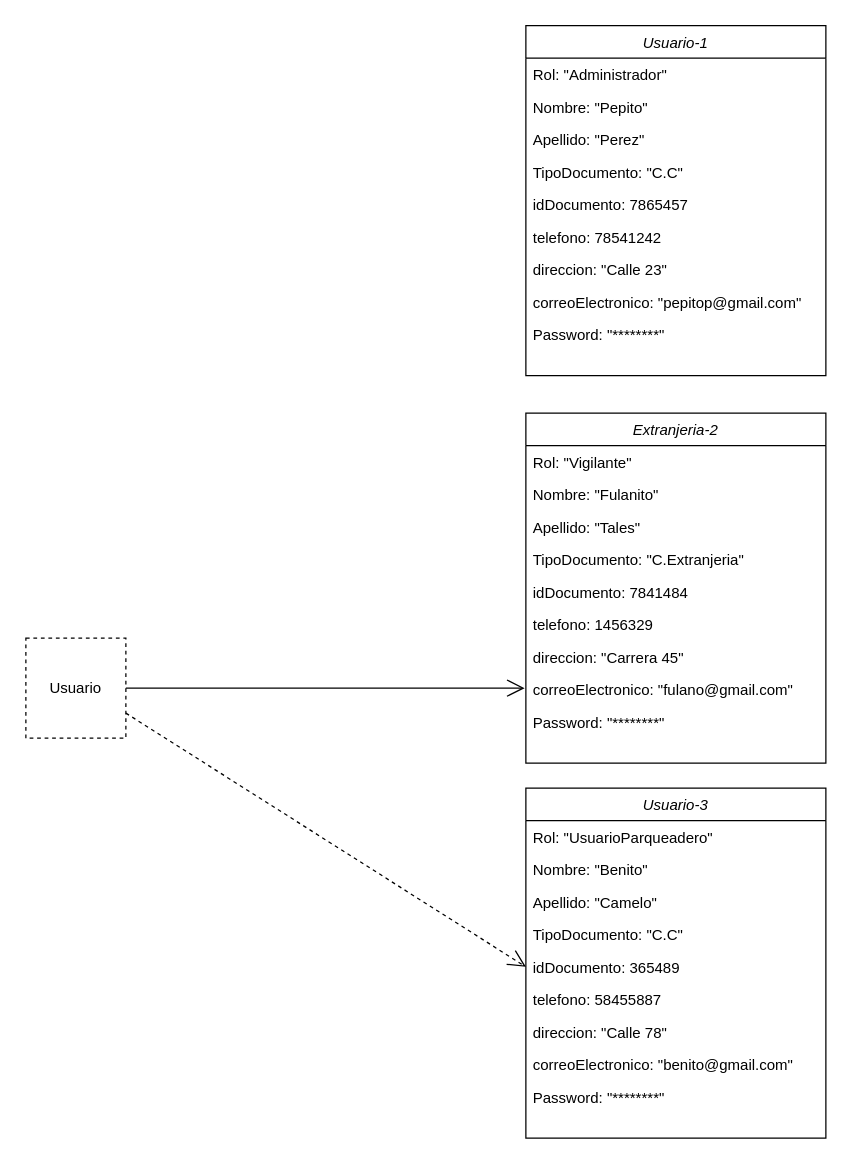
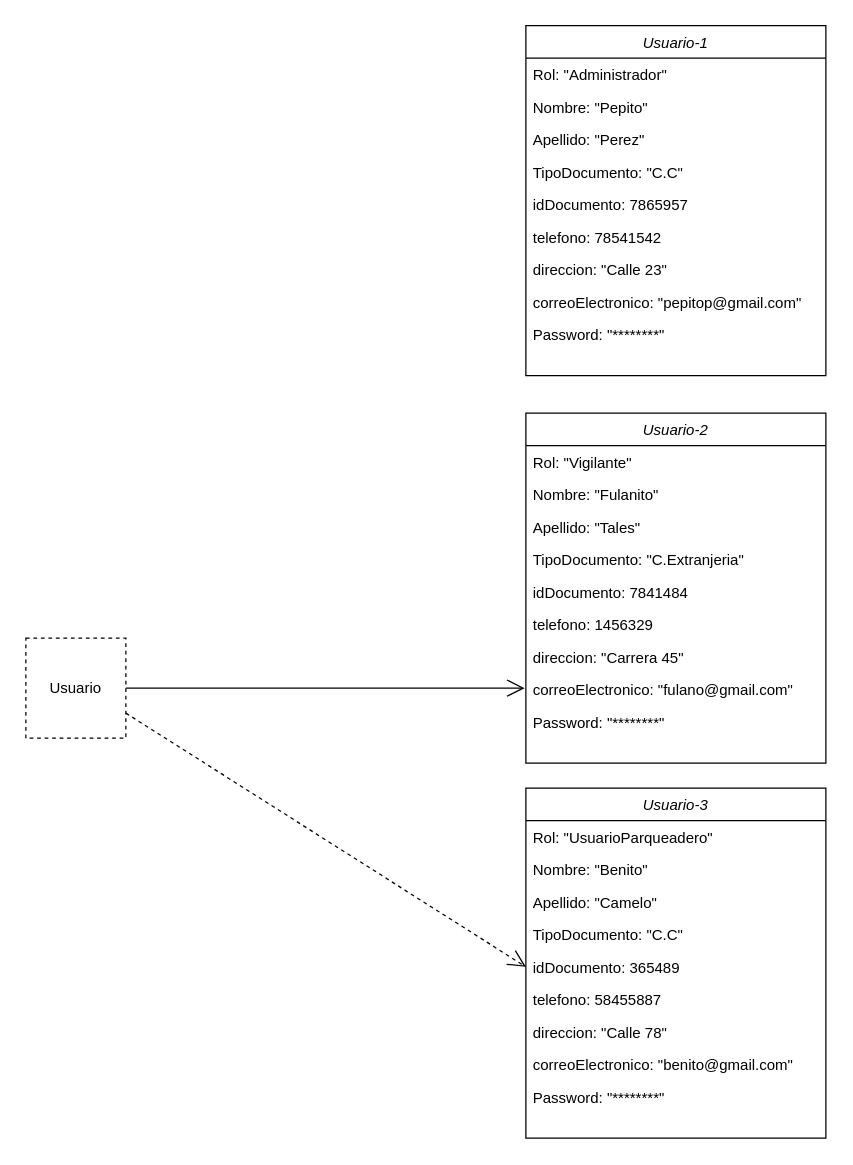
(611, 205) -> (611, 205)
(602, 238) -> (602, 238)
(675, 430) -> (675, 430)
